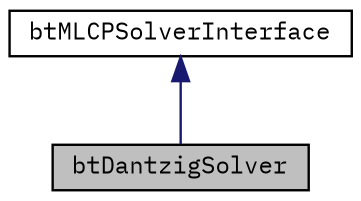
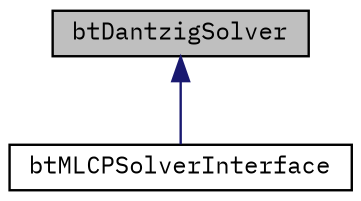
(181, 113) -> (181, 113)
